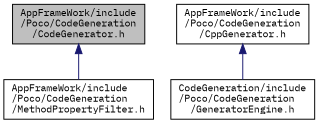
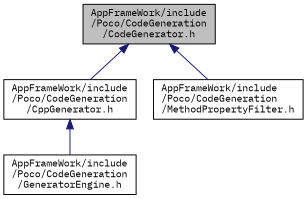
none -> (106, 65)
(243, 99) -> (70, 175)
